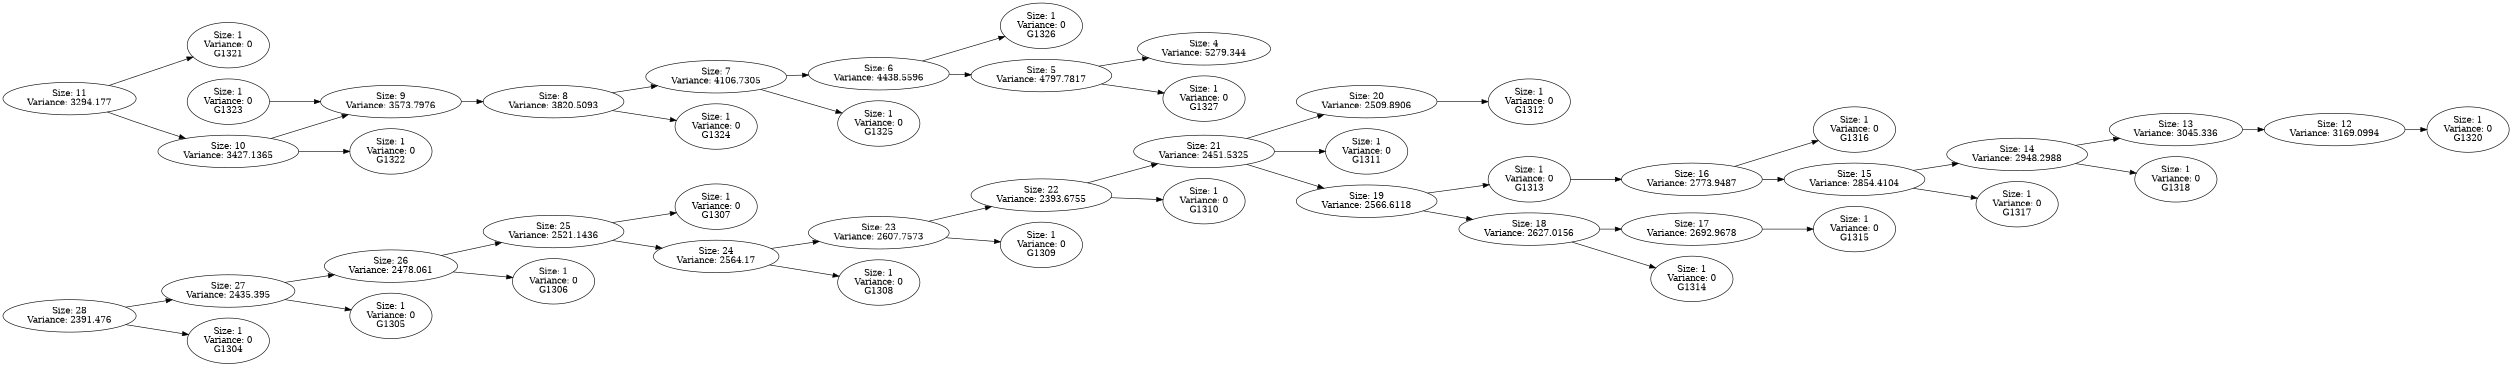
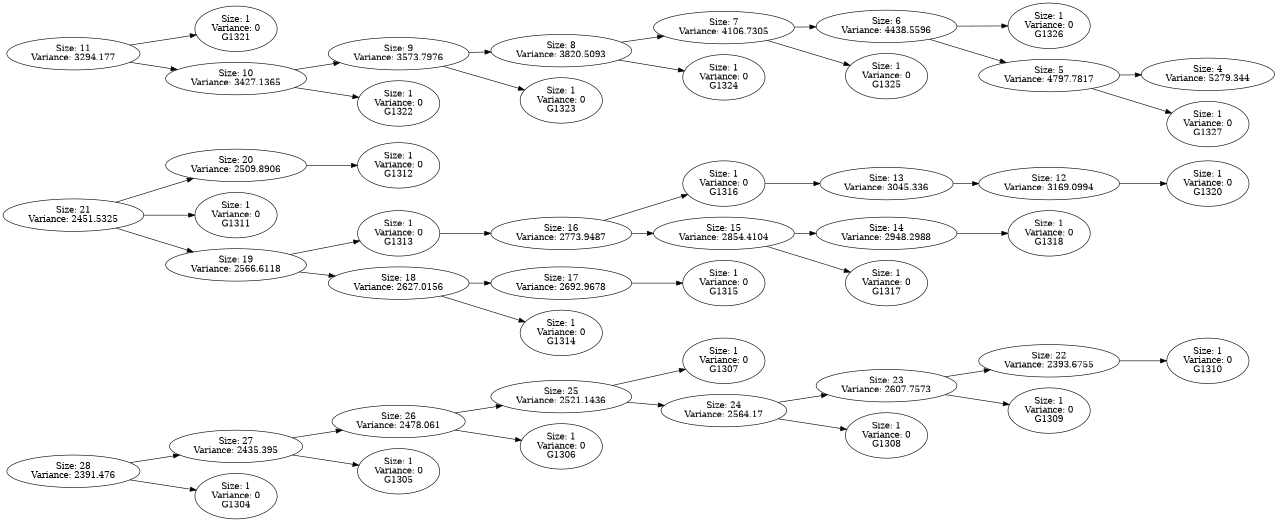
(292, 102) -> (481, 77)
(2095, 142) -> (790, 184)
(1120, 174) -> none
